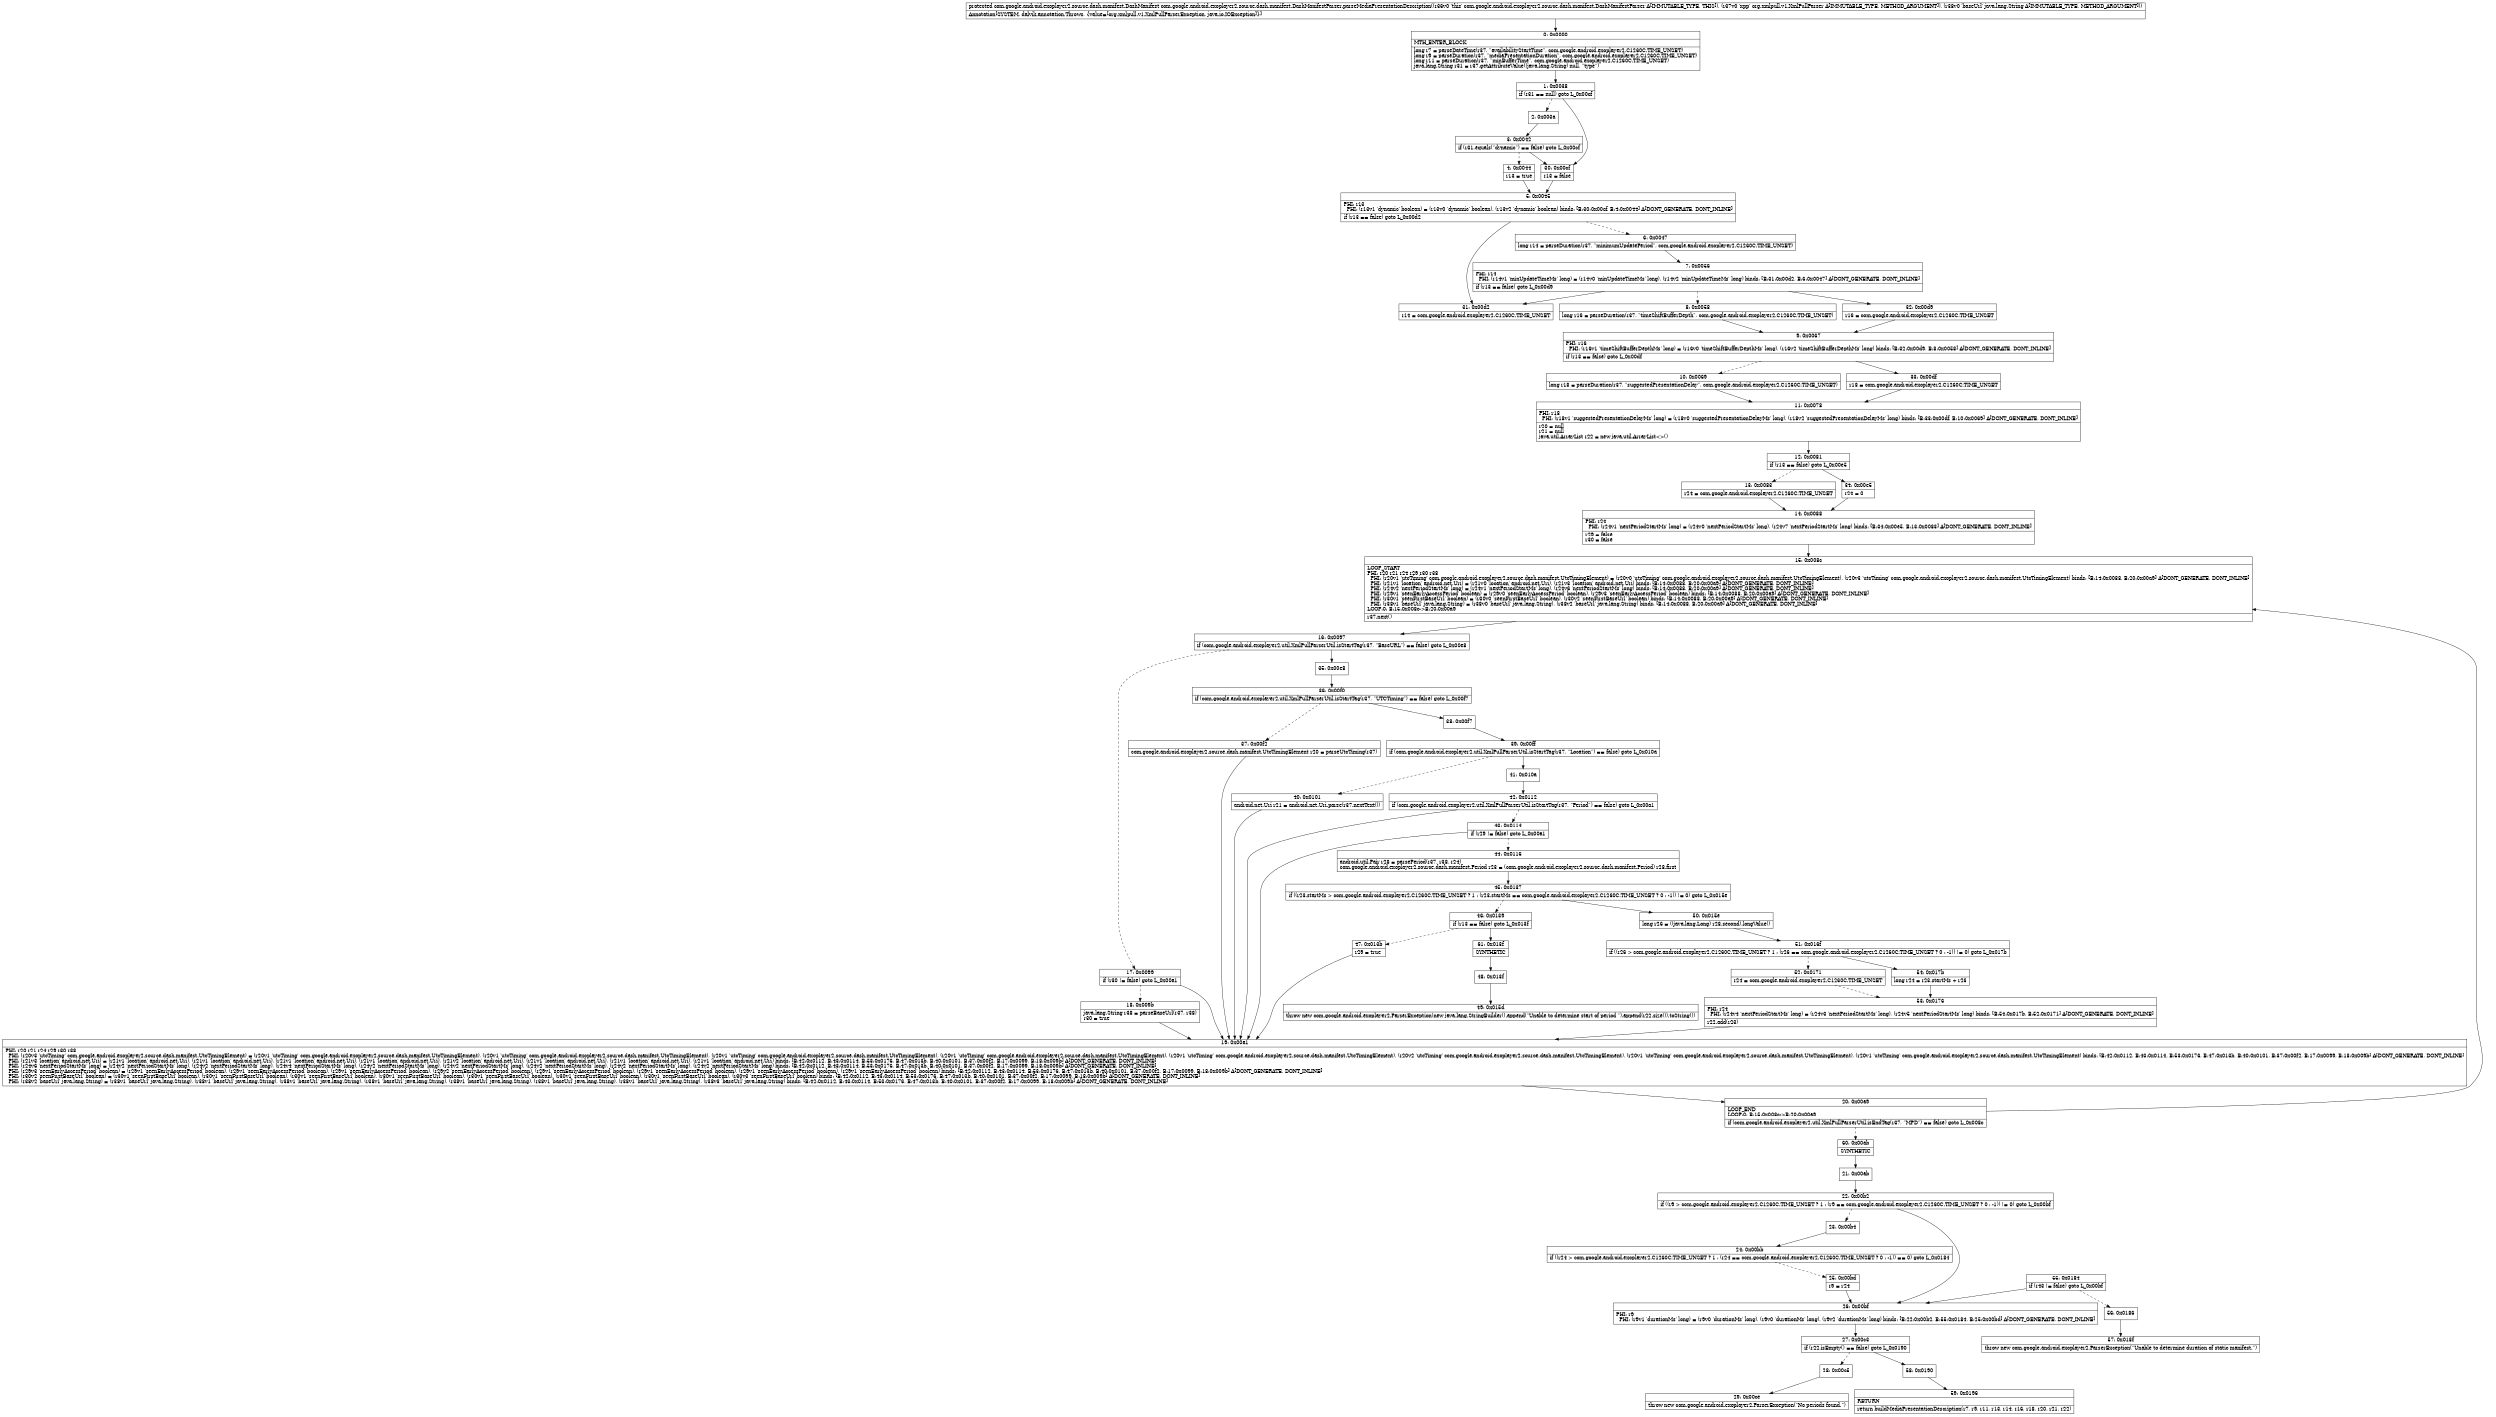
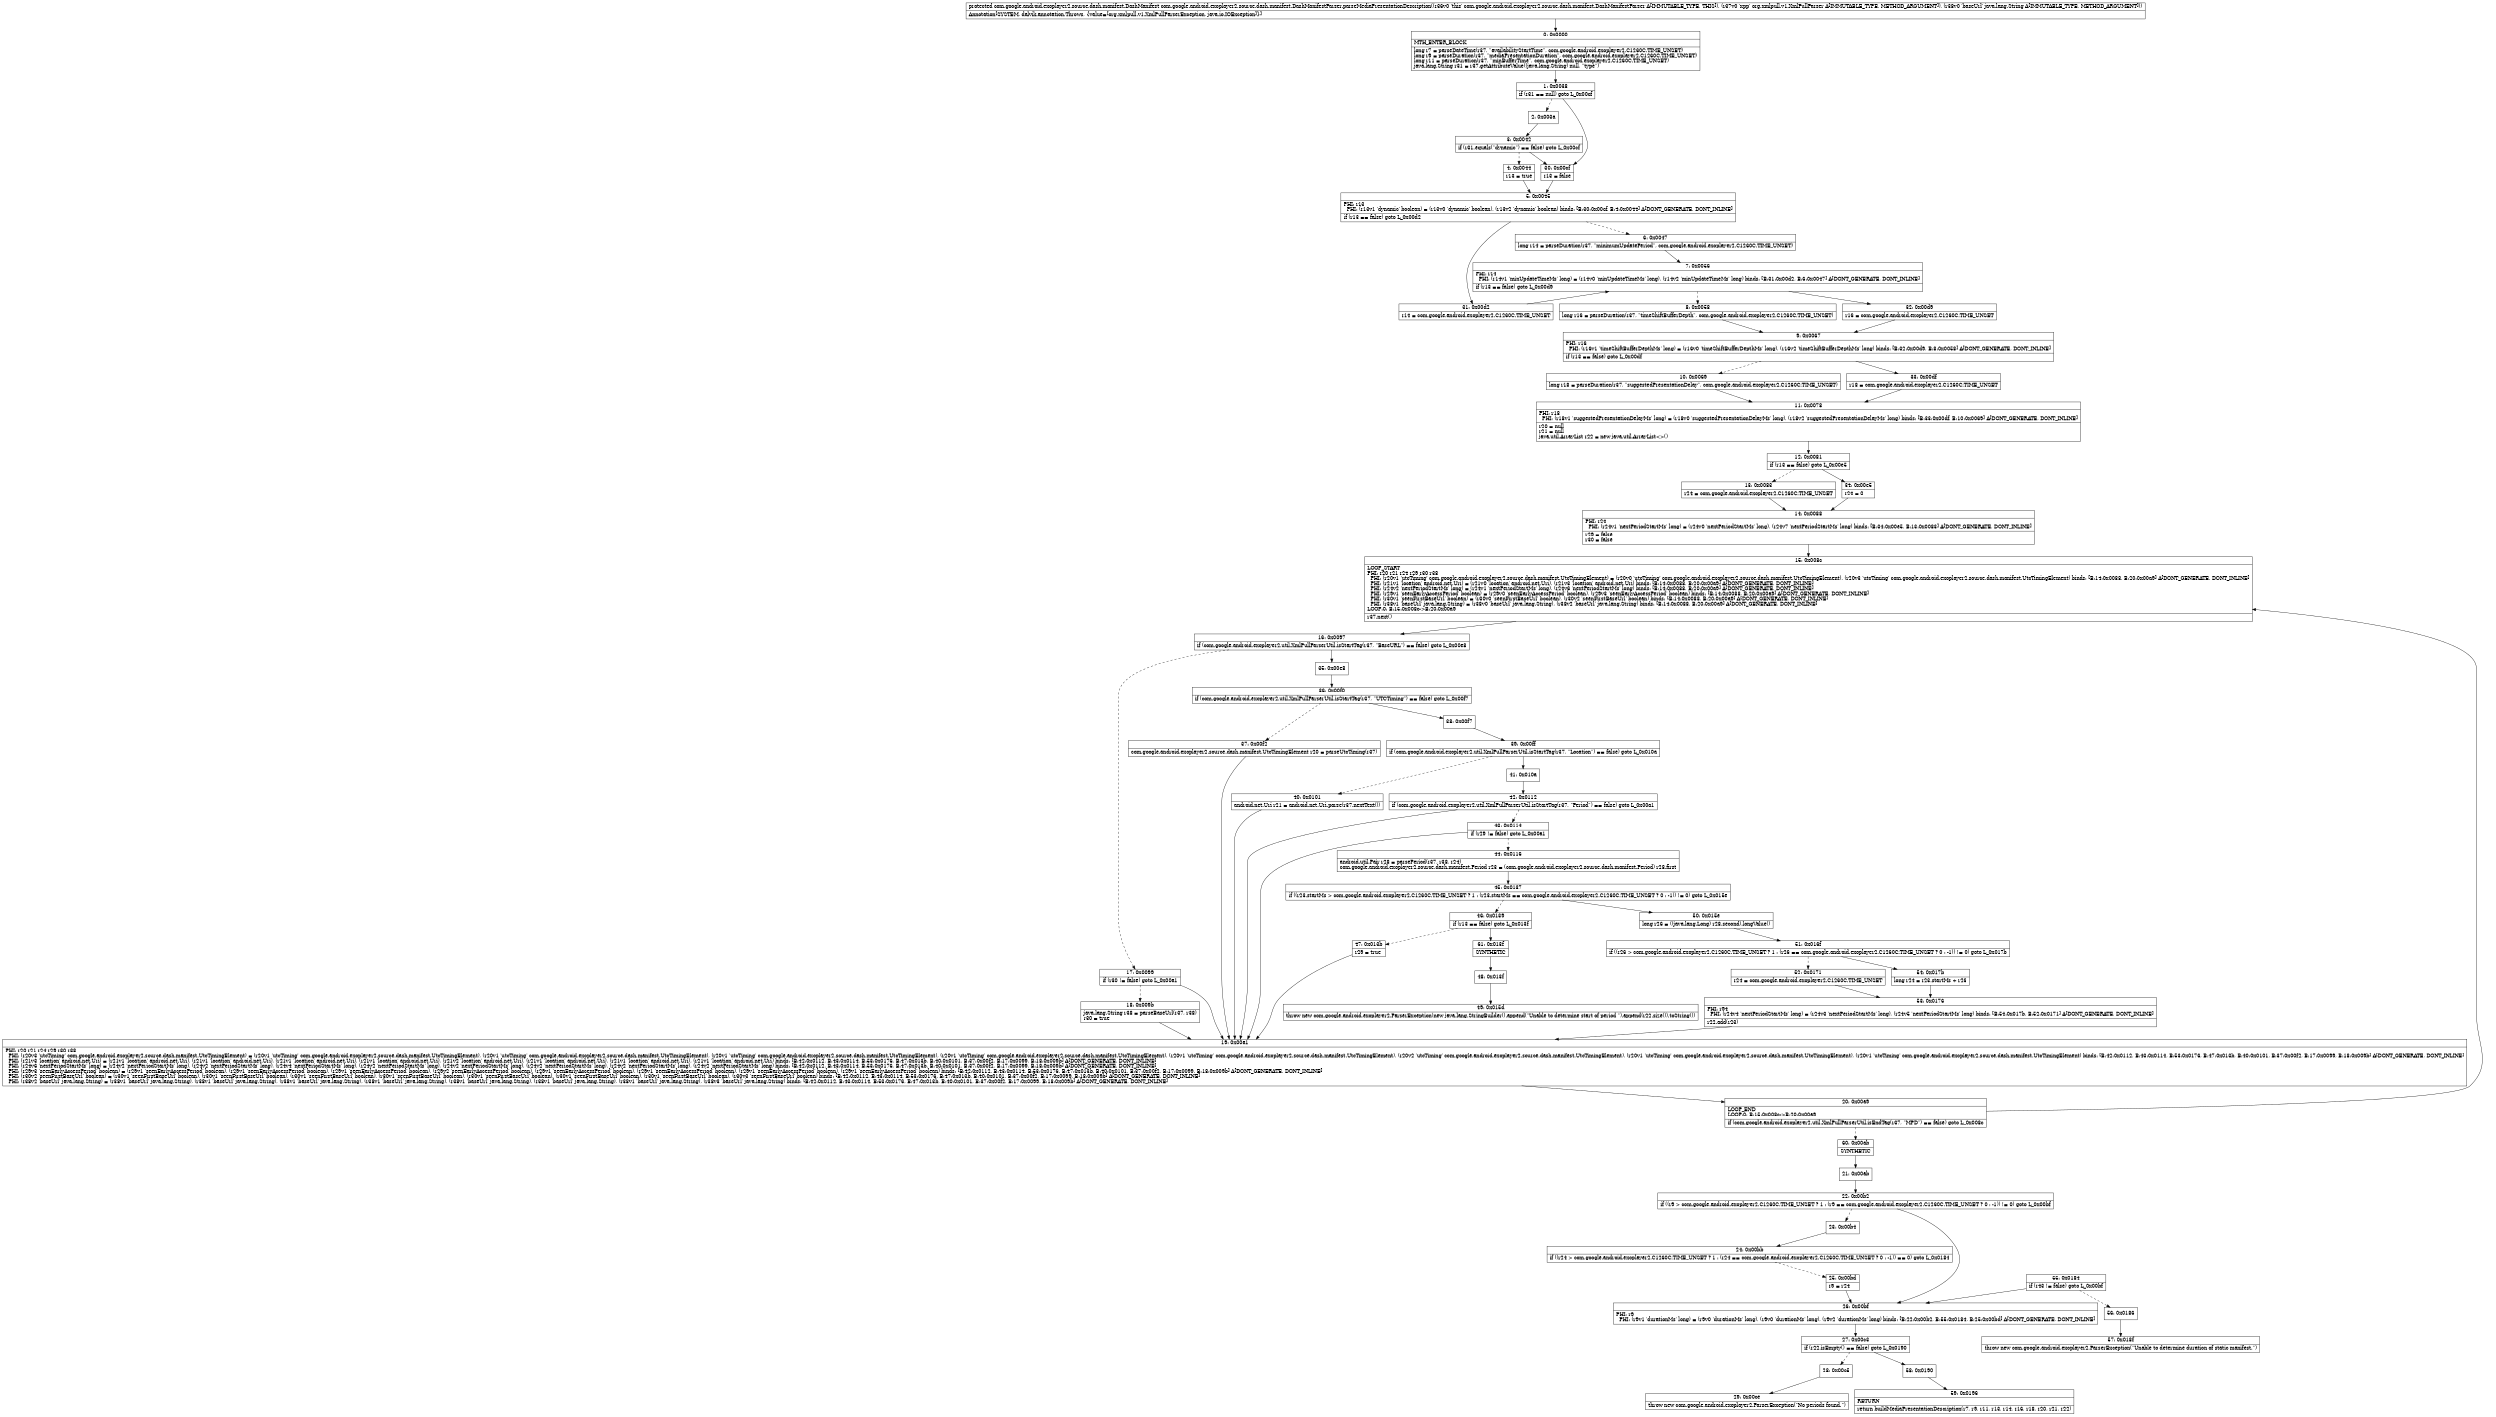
(1565, 297) -> (1566, 298)
(1856, 991) -> (1856, 991)
(1718, 1009) -> (1718, 1009)
